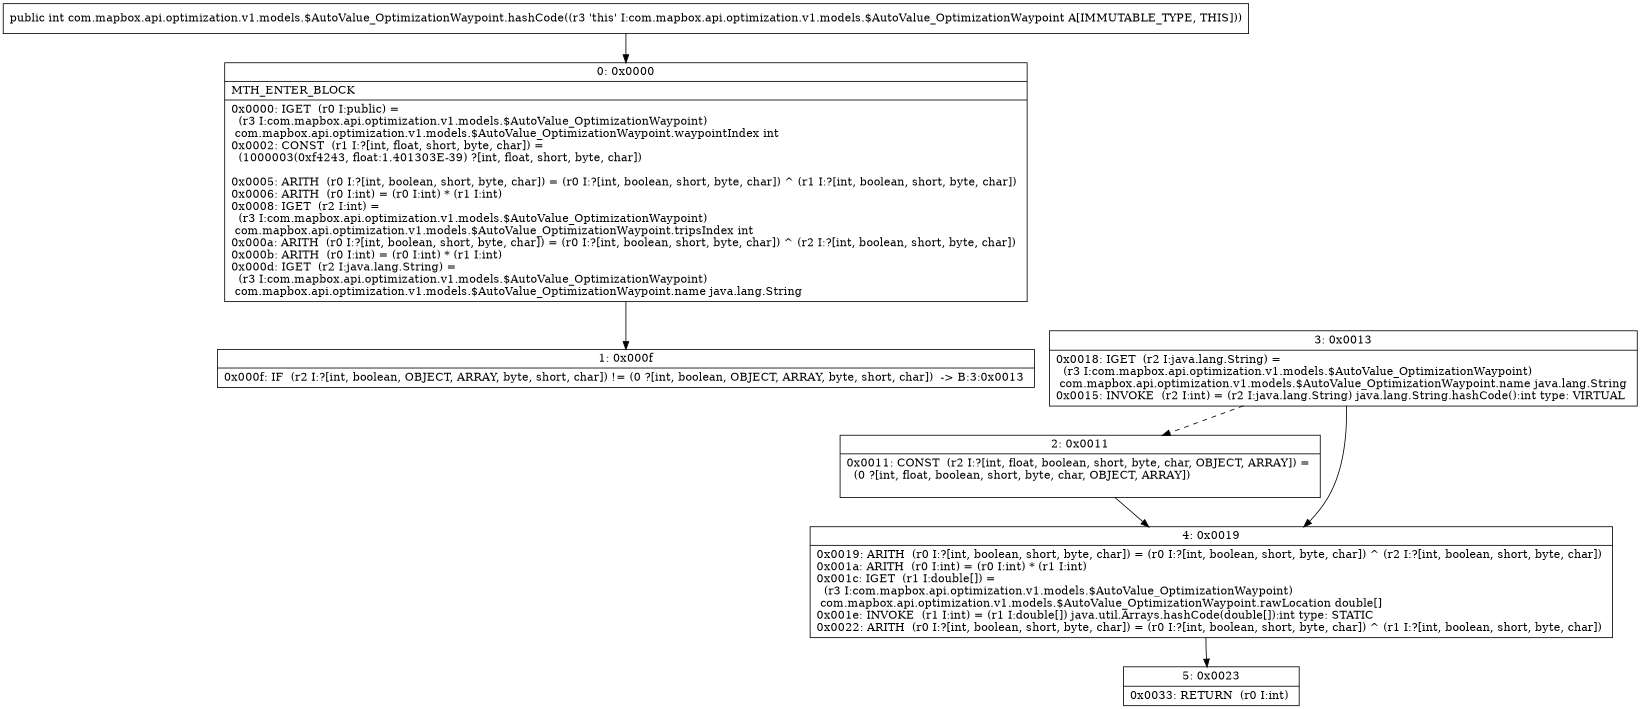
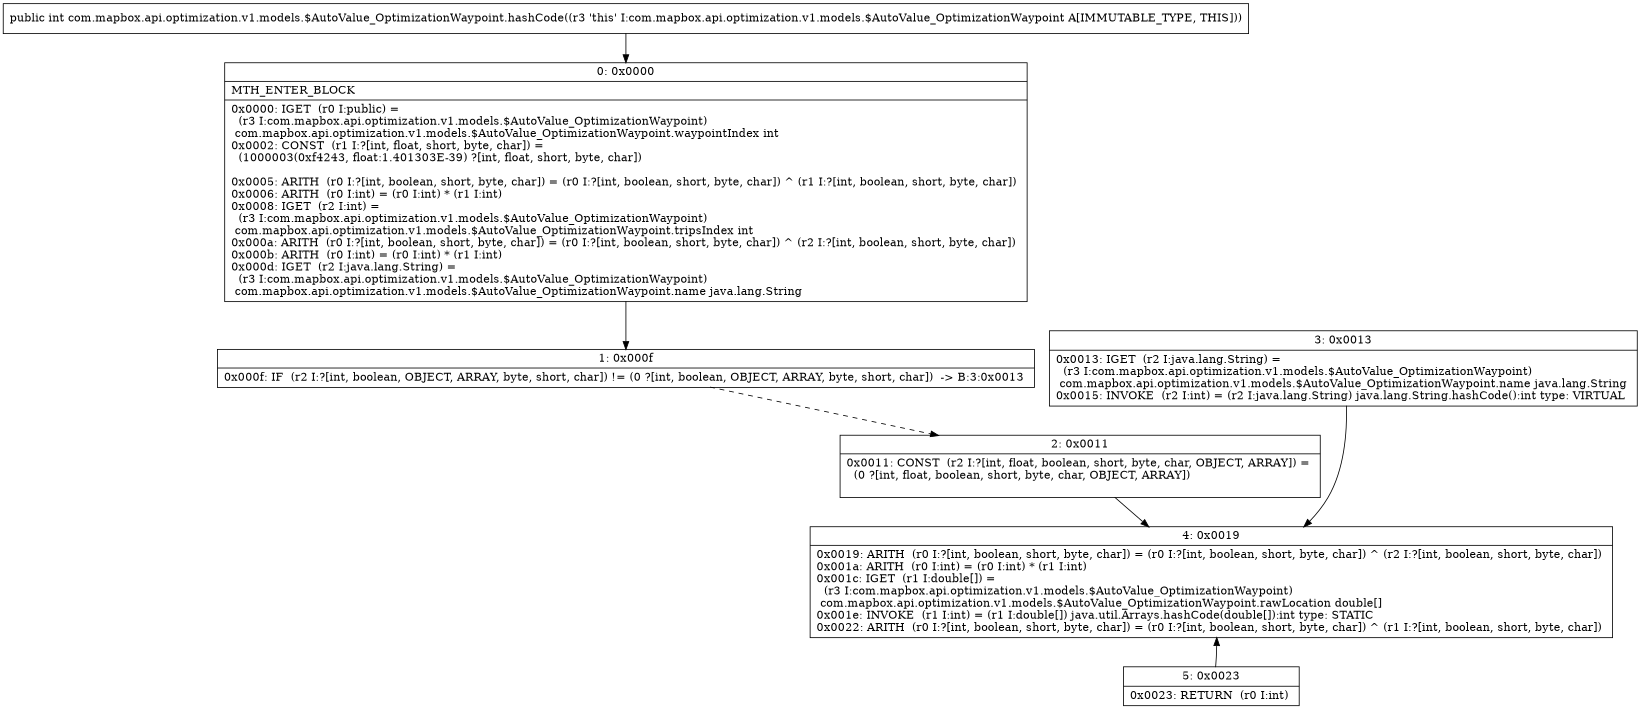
(1170, 360) -> (1170, 360)
(1207, 419) -> (820, 410)
(1206, 648) -> (1216, 656)
(1211, 696) -> (1211, 696)
